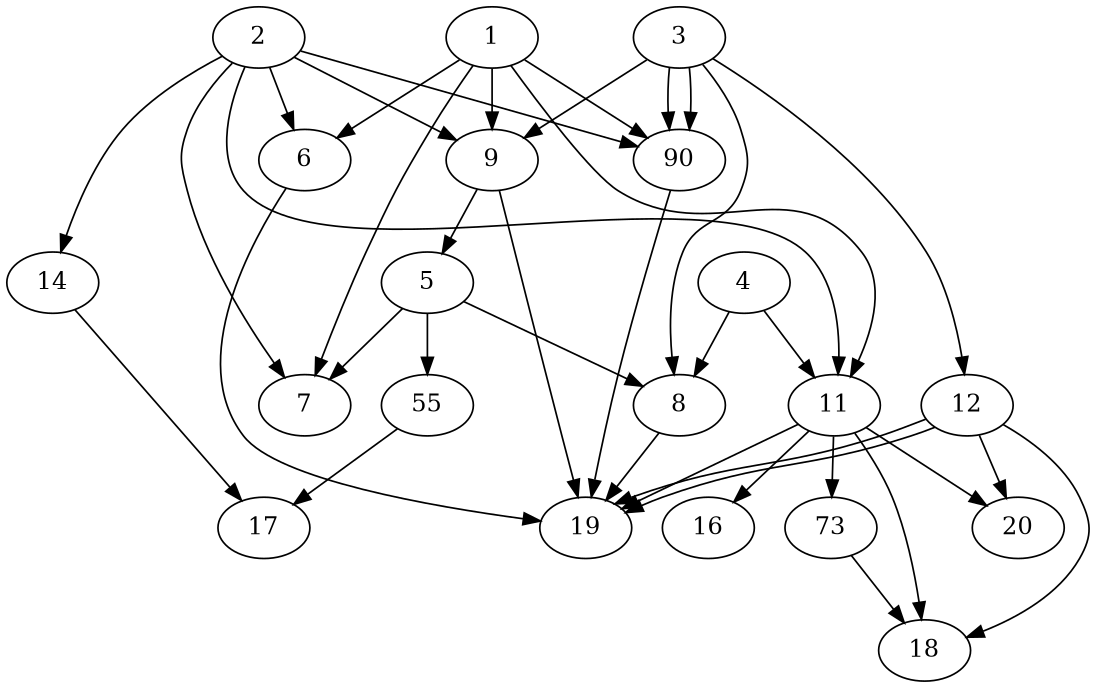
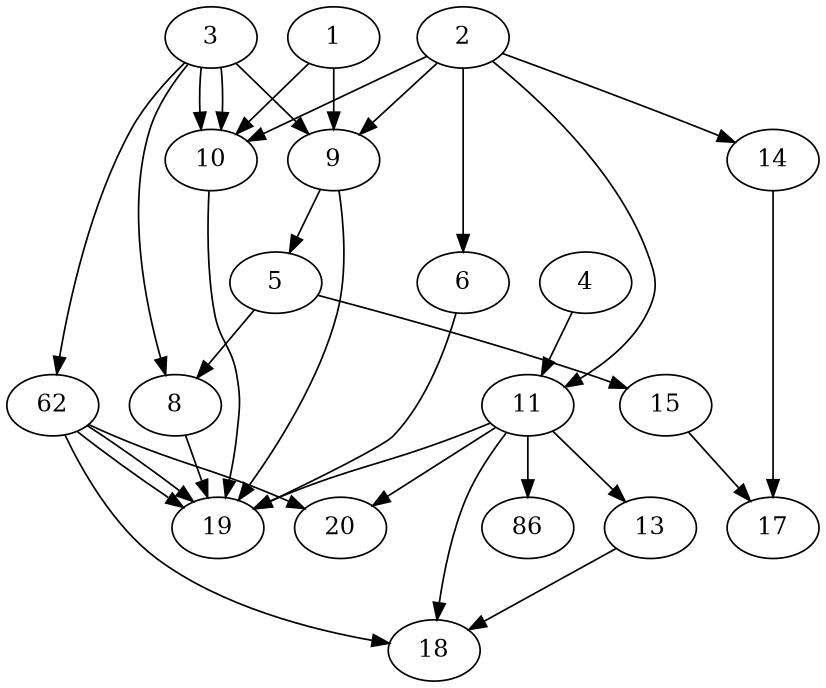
(406, 94) -> none
(679, 160) -> (211, 160)
(746, 211) -> none
(716, 336) -> none
(305, 405) -> none
(427, 405) -> (666, 405)
(967, 405) -> (53, 405)
(708, 528) -> (528, 528)
(831, 528) -> (650, 528)
